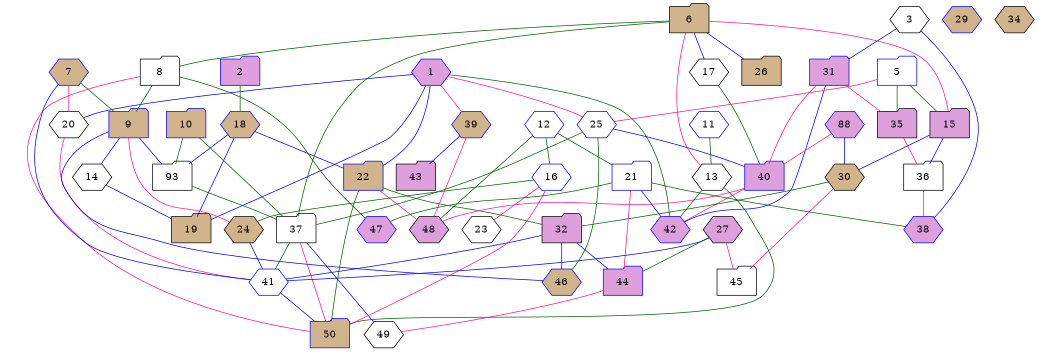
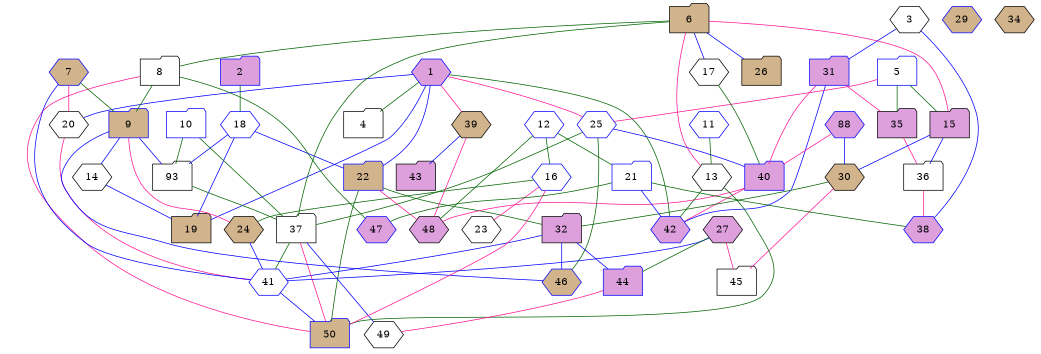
(186, 125) -> (186, 125)
(240, 125) -> (240, 125)
none -> (363, 125)
(471, 125) -> (471, 125)
(627, 230) -> none
